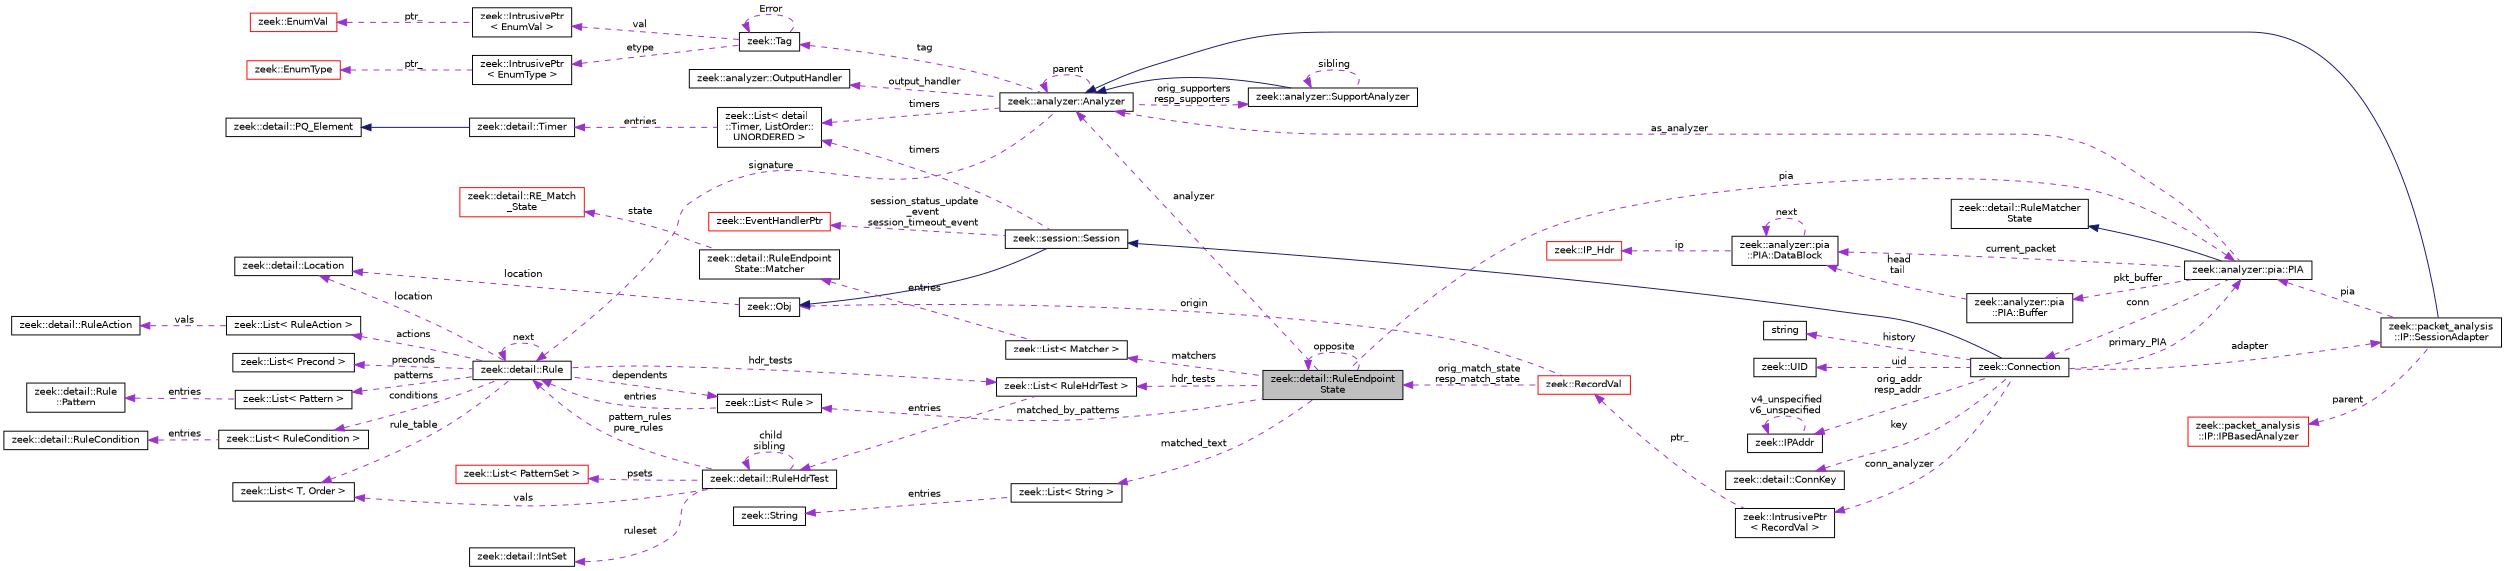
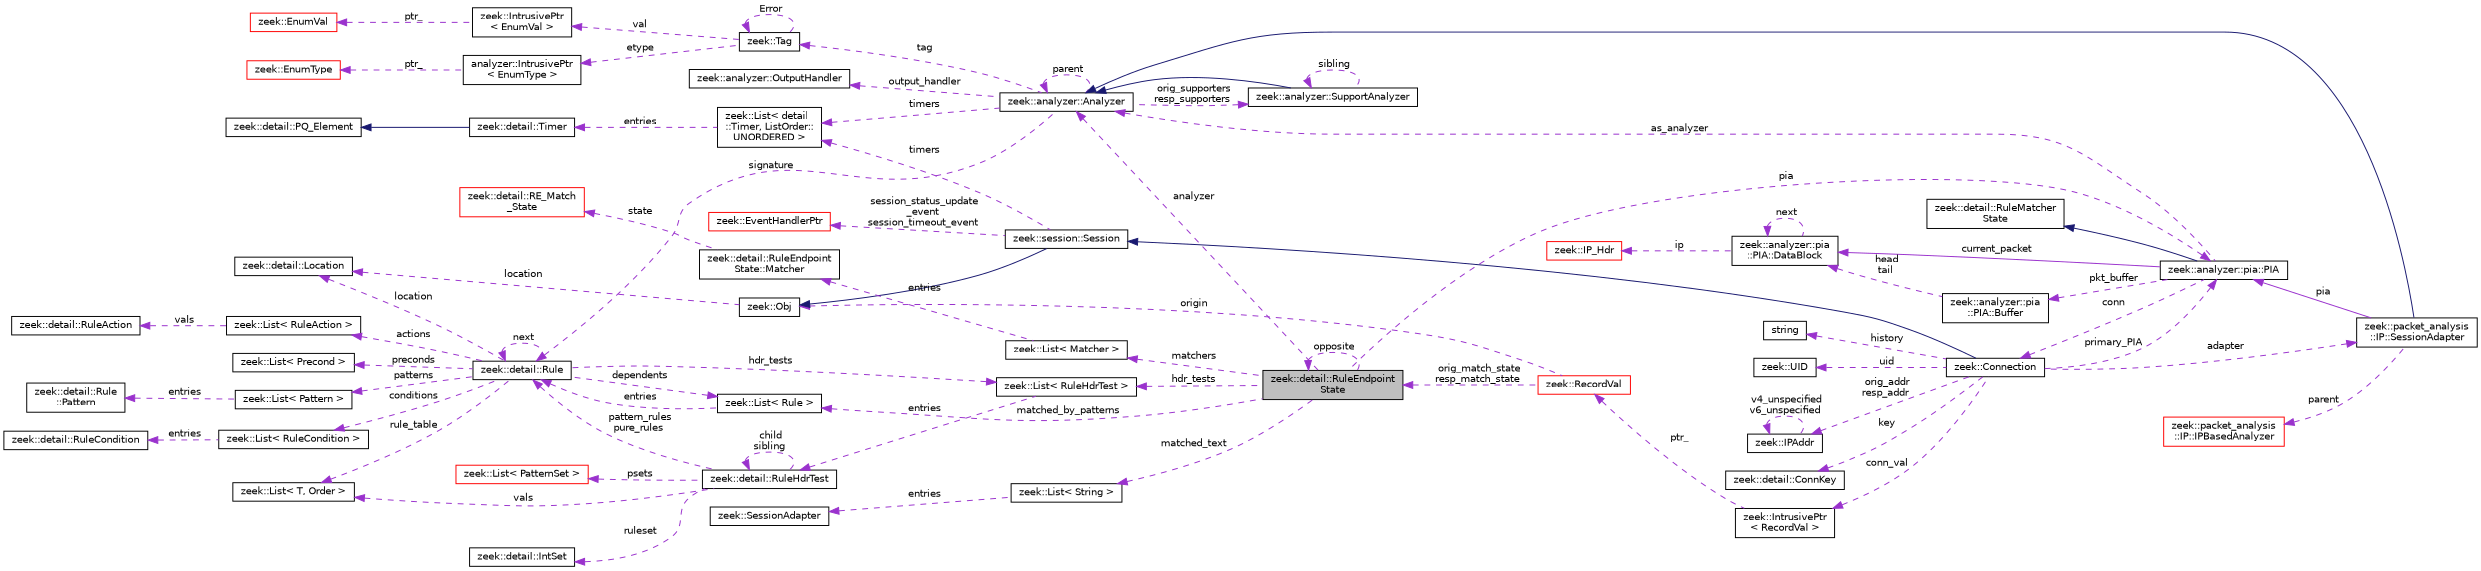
(522, 70) -> (522, 70)
(2016, 258) -> (2004, 259)
(2341, 300) -> (2317, 300)
(1898, 464) -> (1886, 463)
(770, 516) -> (770, 516)
